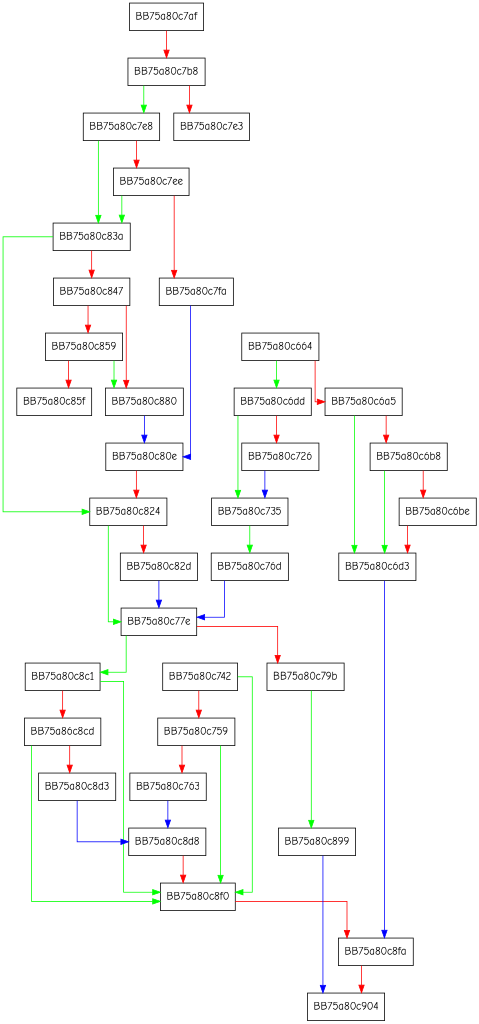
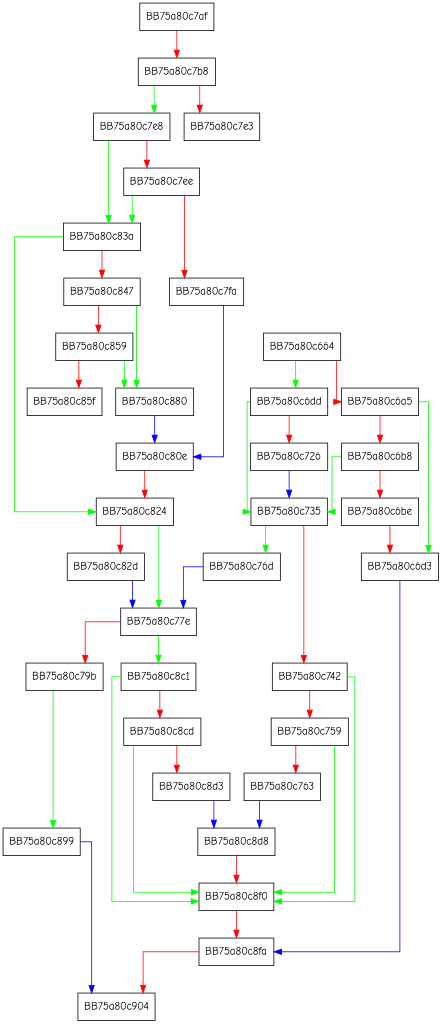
(126, 343) -> (137, 343)
(385, 508) -> (332, 480)
none -> (304, 590)
(63, 732) -> (162, 732)
